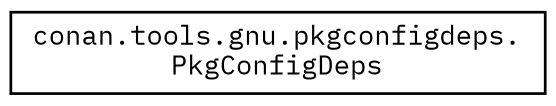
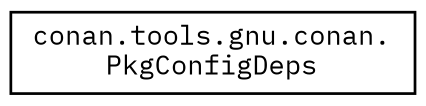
(278, 53) -> (213, 53)
